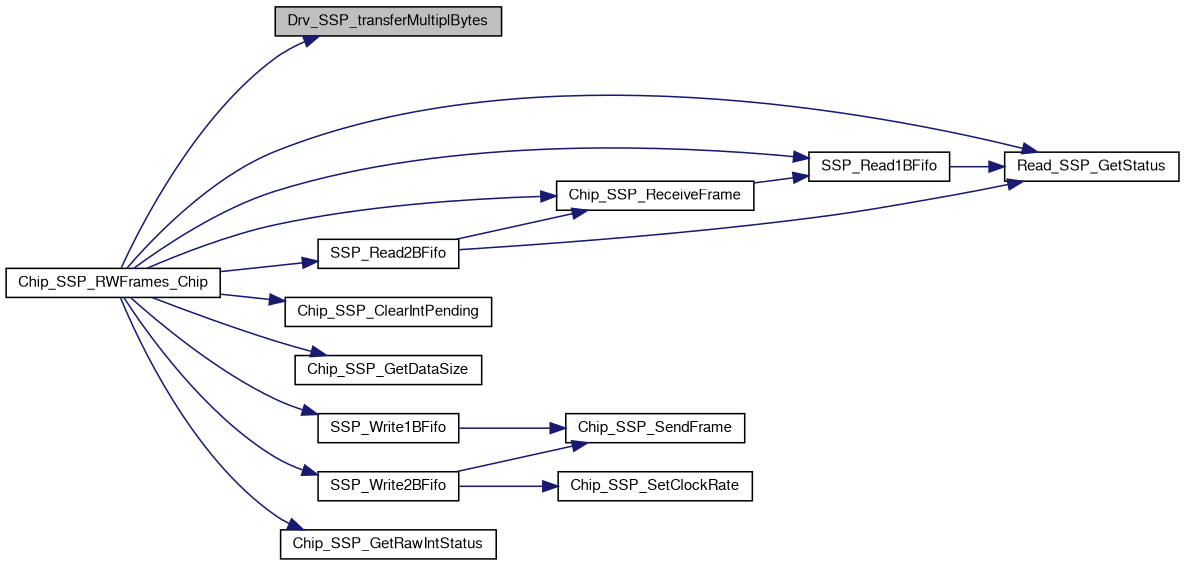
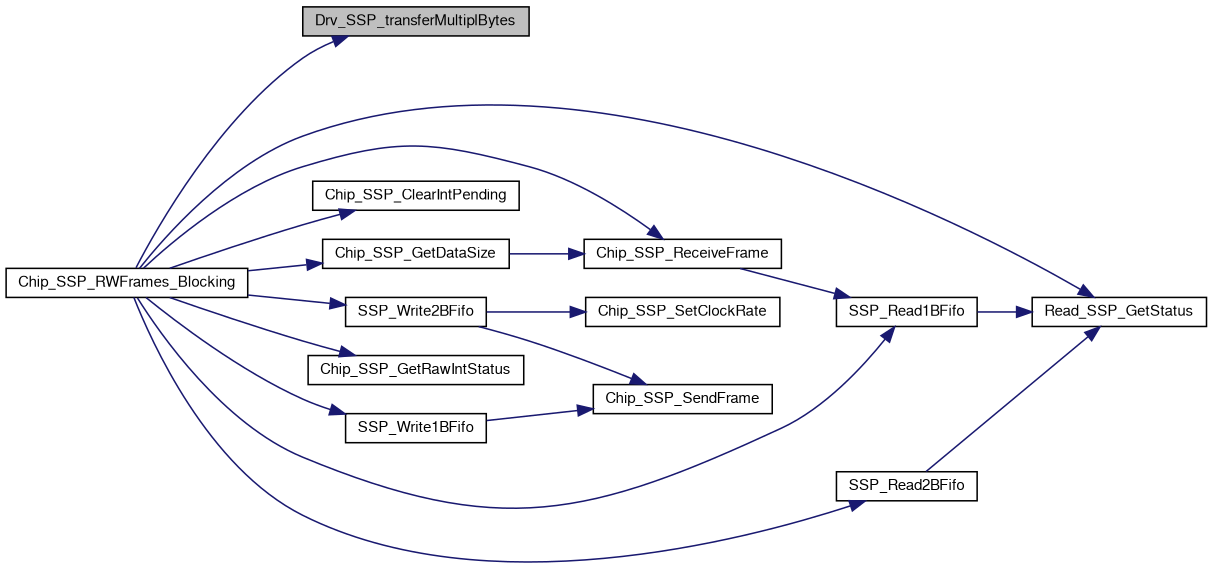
(515, 226) -> (539, 254)
(113, 283) -> (127, 283)
